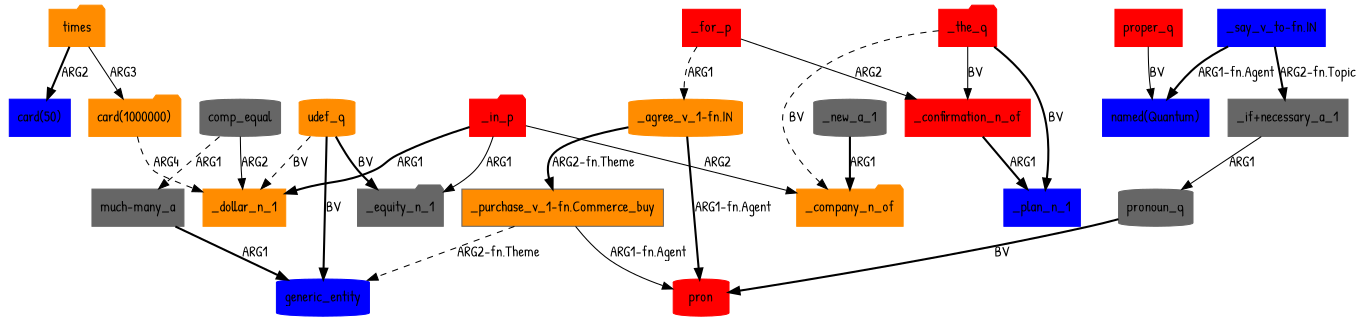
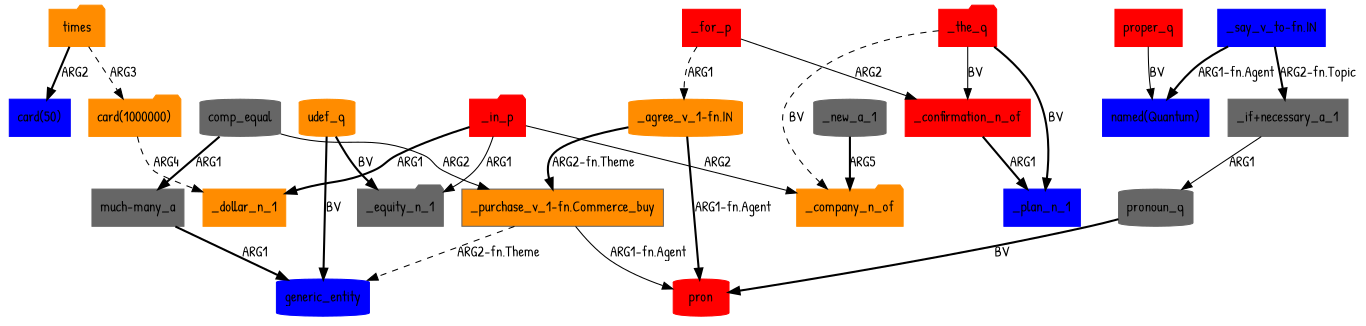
(103, 68) -> (103, 68)
(241, 158) -> (384, 144)
(193, 159) -> (193, 159)
(289, 159) -> none
(863, 163) -> (863, 163)
